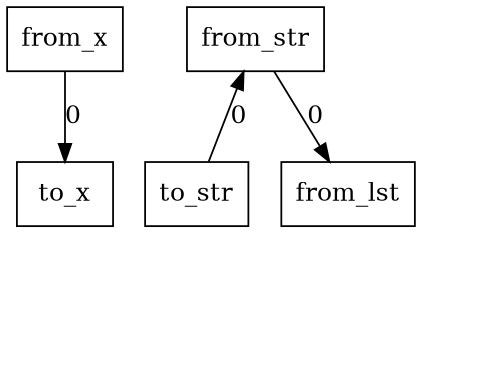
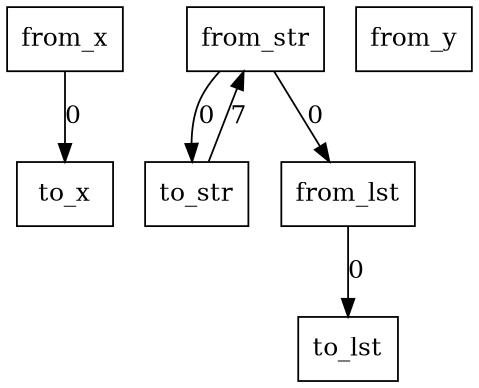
none -> (414, 39)
none -> (198, 104)
(239, 117) -> (239, 117)
none -> (348, 349)
